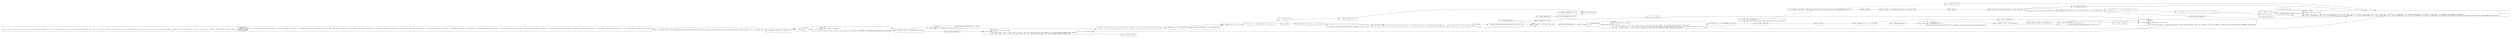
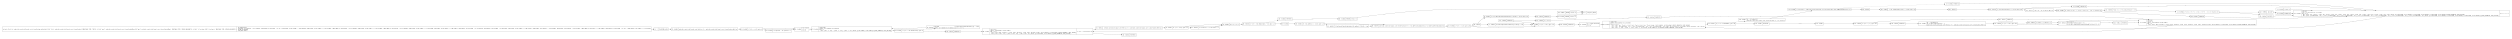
none -> (1506, 17)
